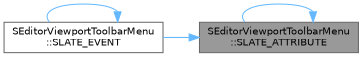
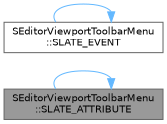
(176, 37) -> none
